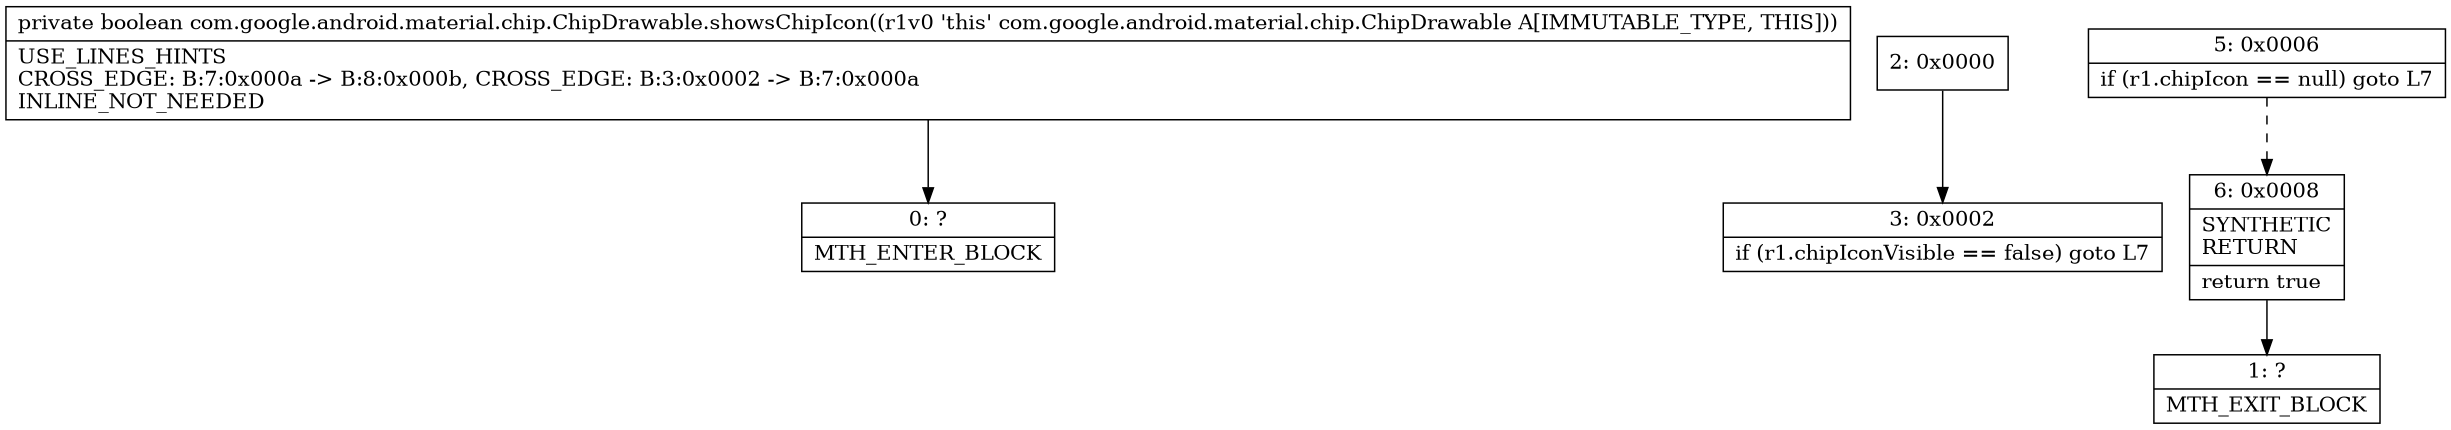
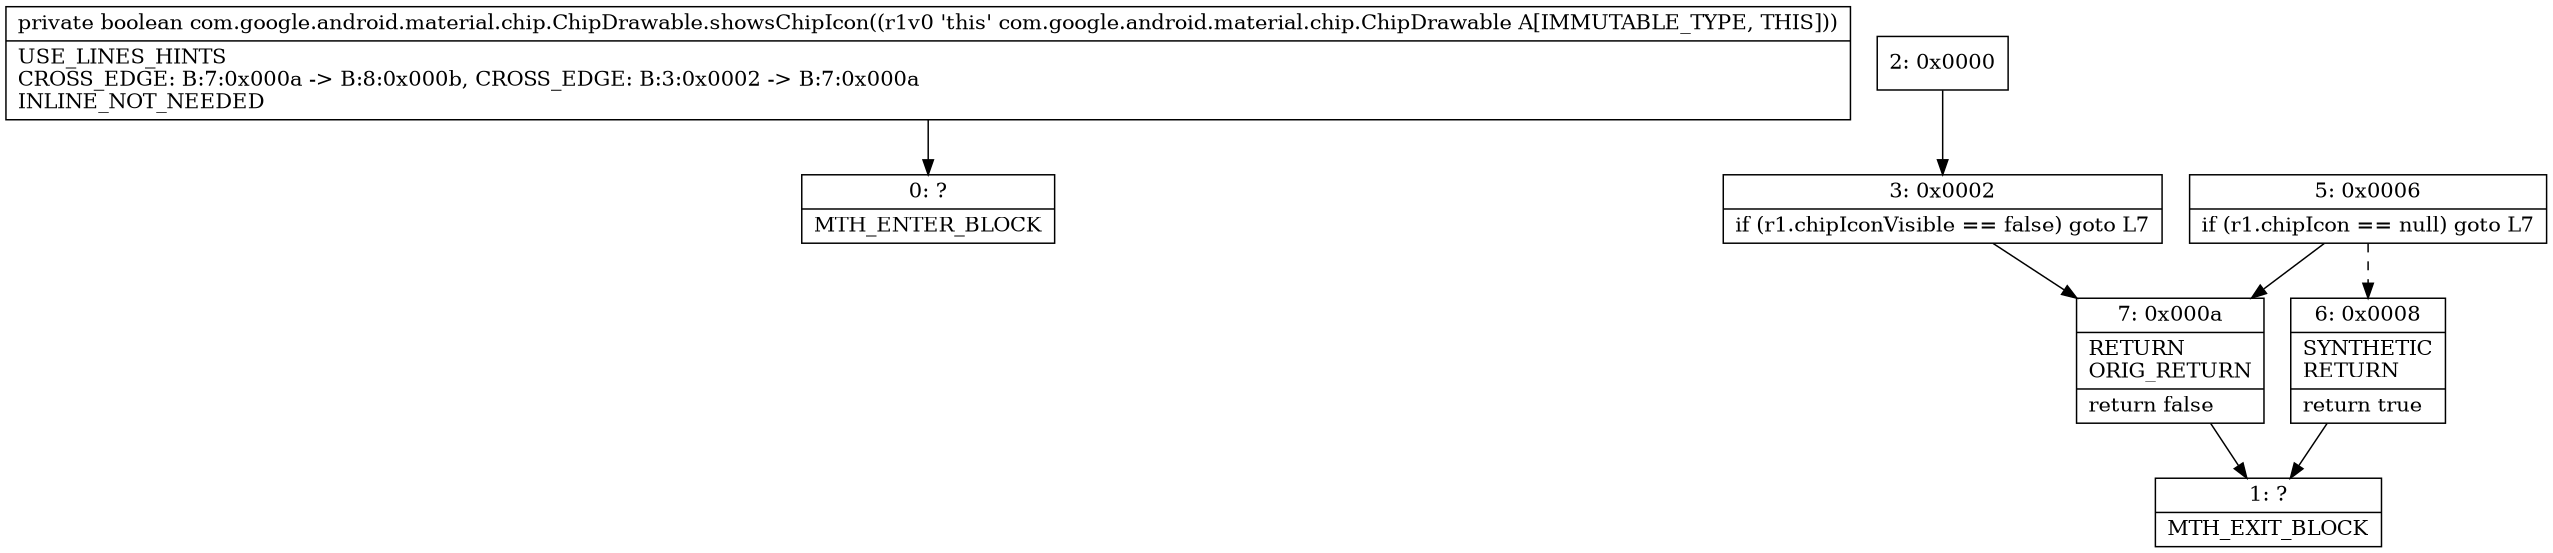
none -> (2170, 361)
